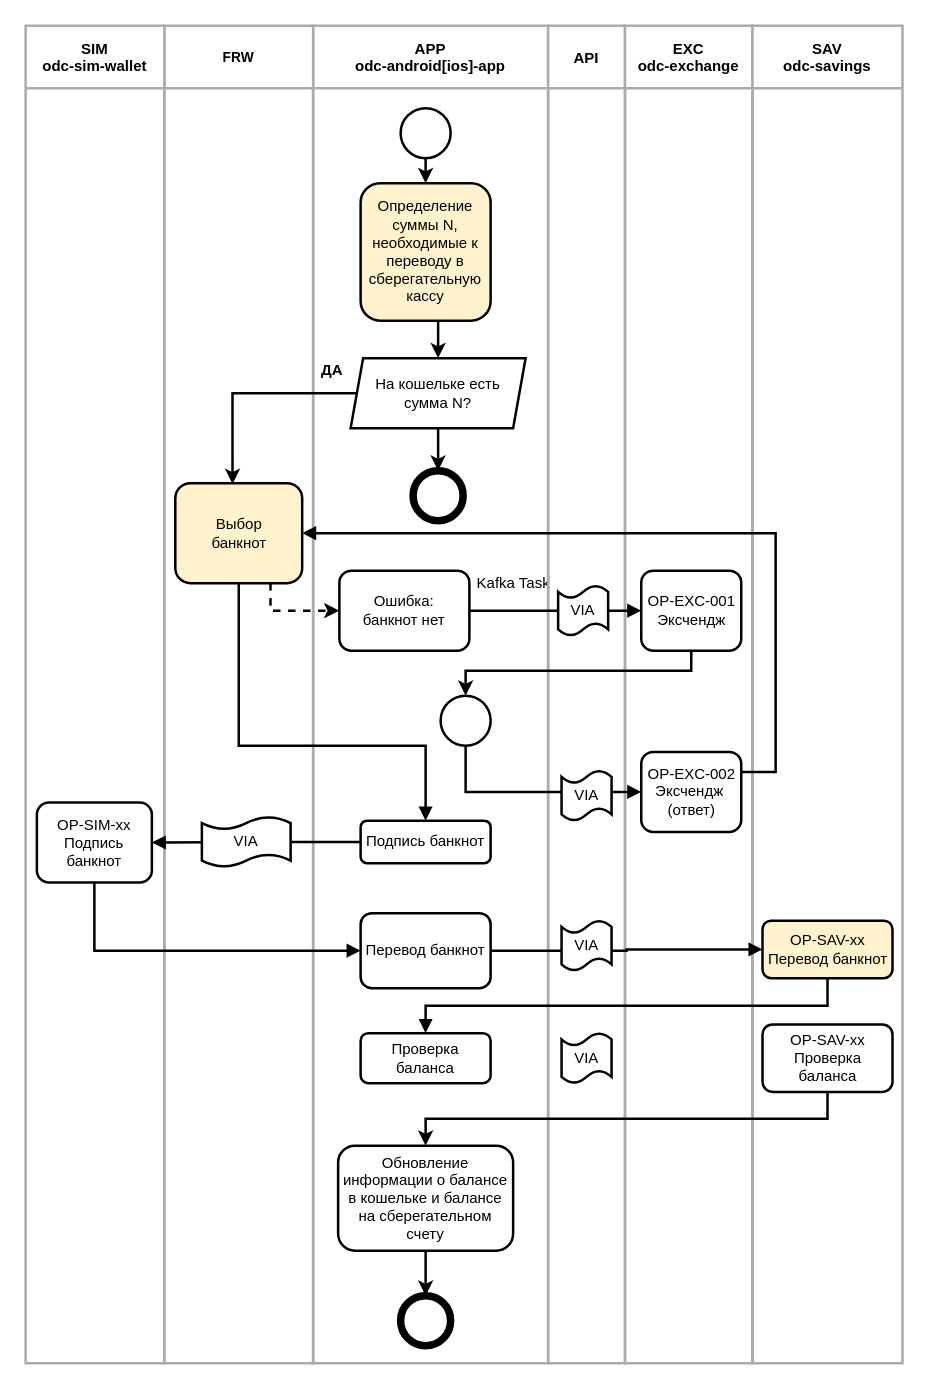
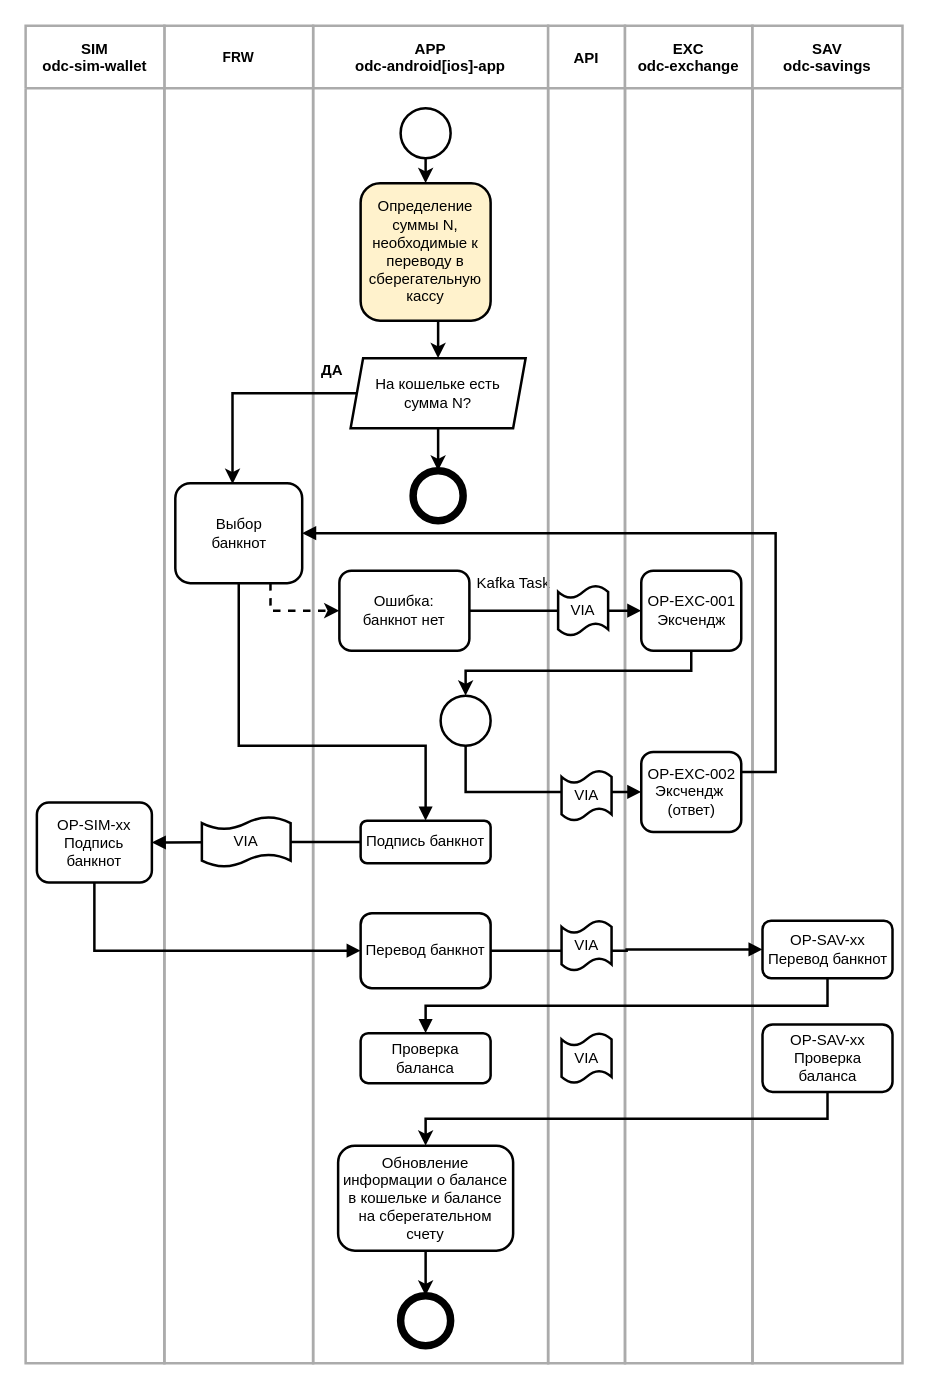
(239, 533) -> (239, 533)
(828, 949) -> (828, 949)
